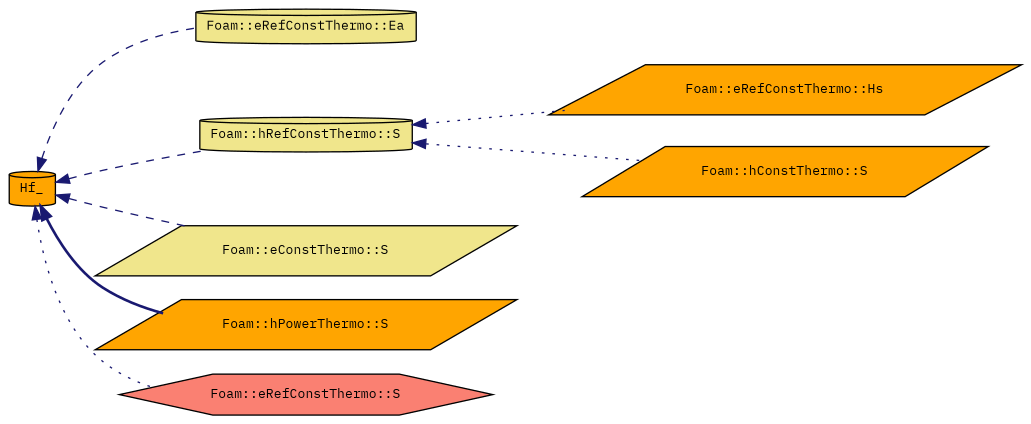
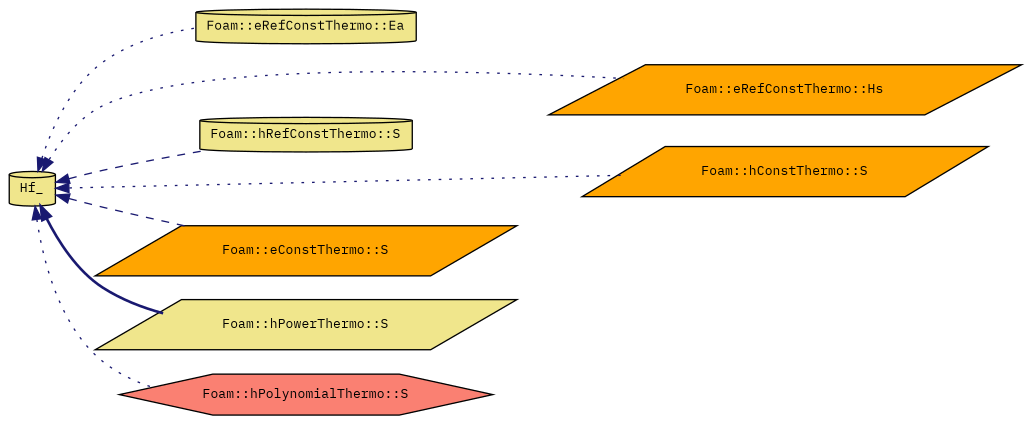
(97, 67) -> (97, 67)
(495, 117) -> (323, 73)
(536, 152) -> (346, 182)
(32, 189) -> (32, 189)
(306, 251) -> (306, 251)
(306, 325) -> (306, 325)
(306, 395) -> (306, 395)
